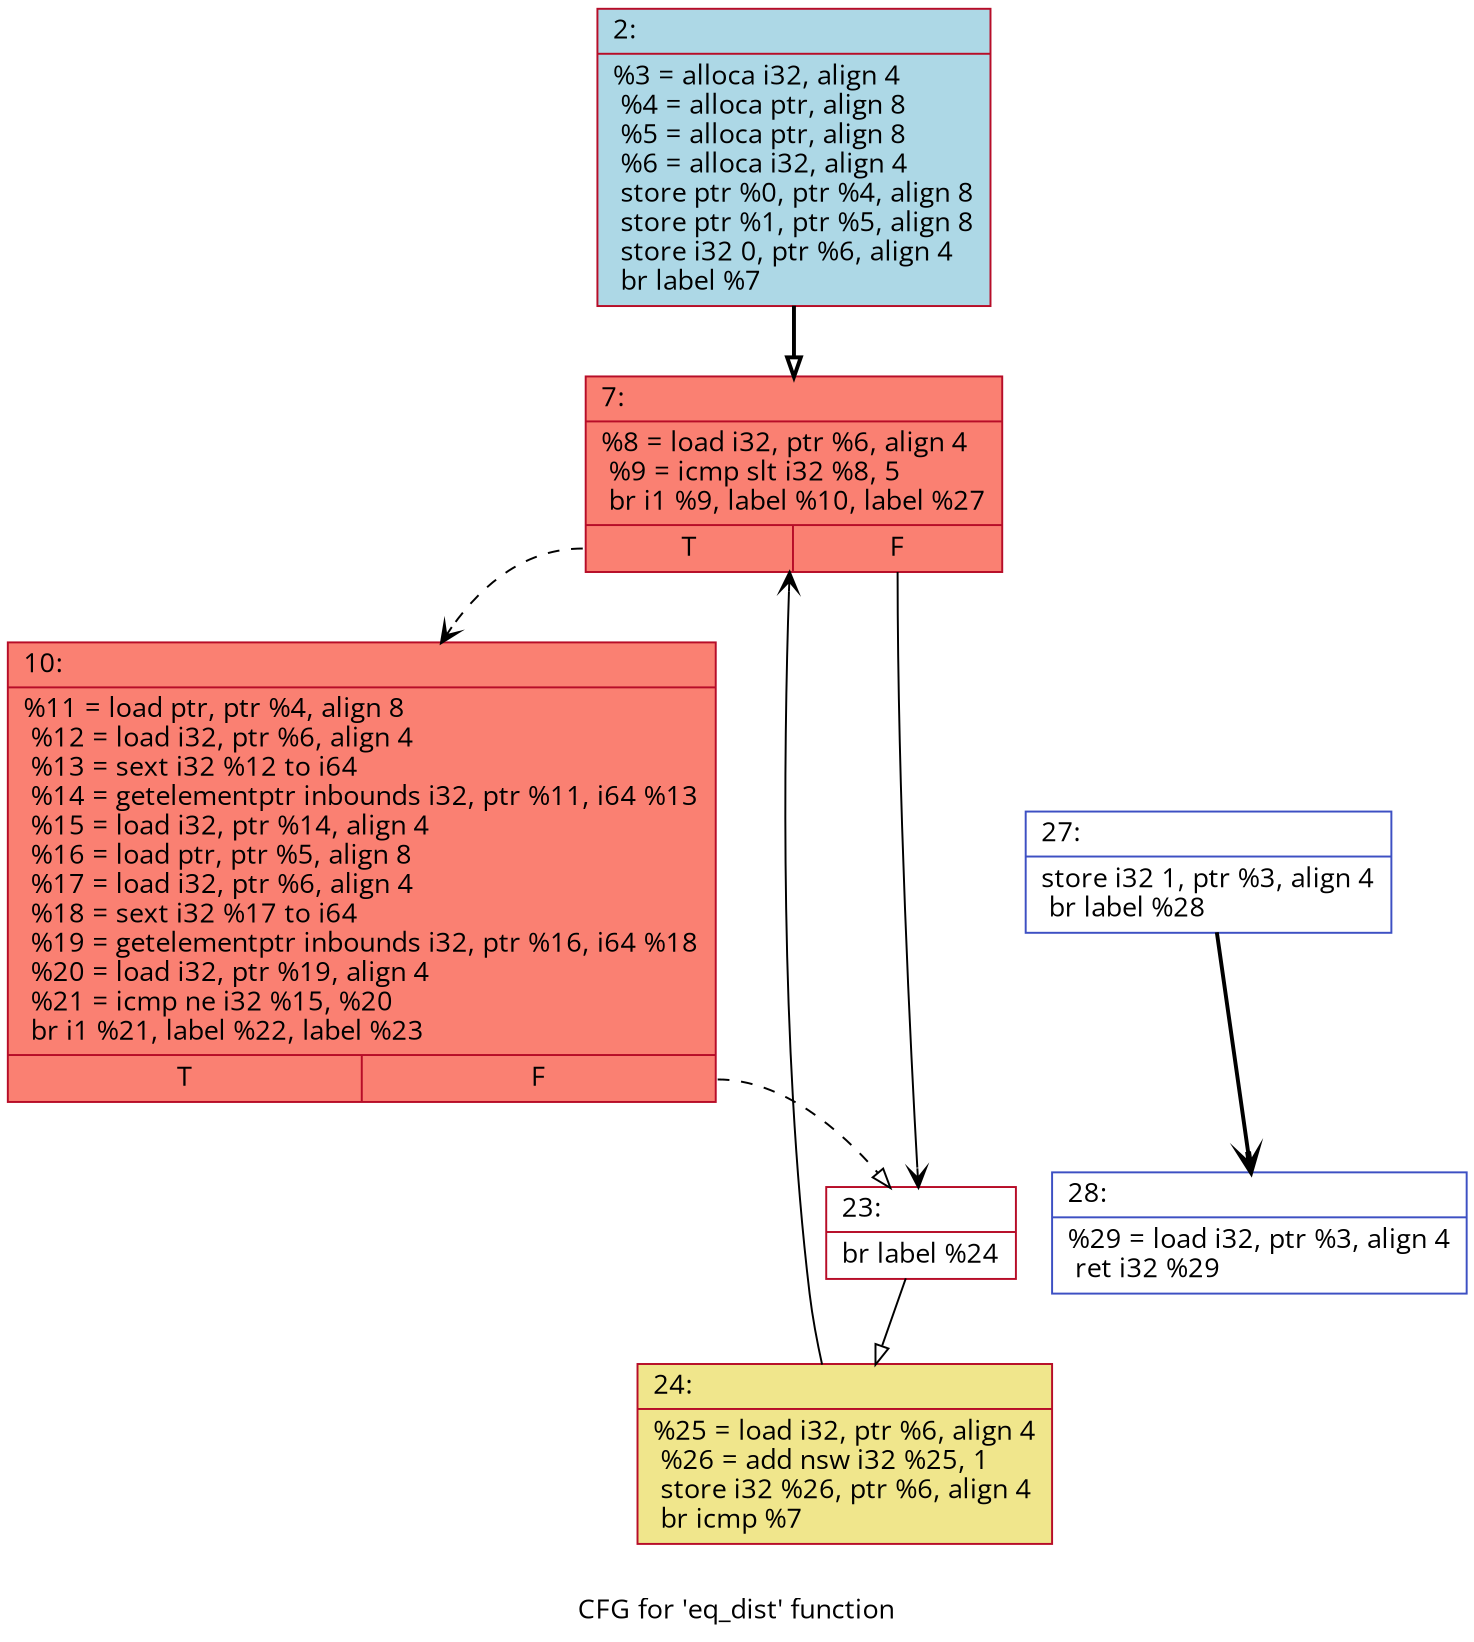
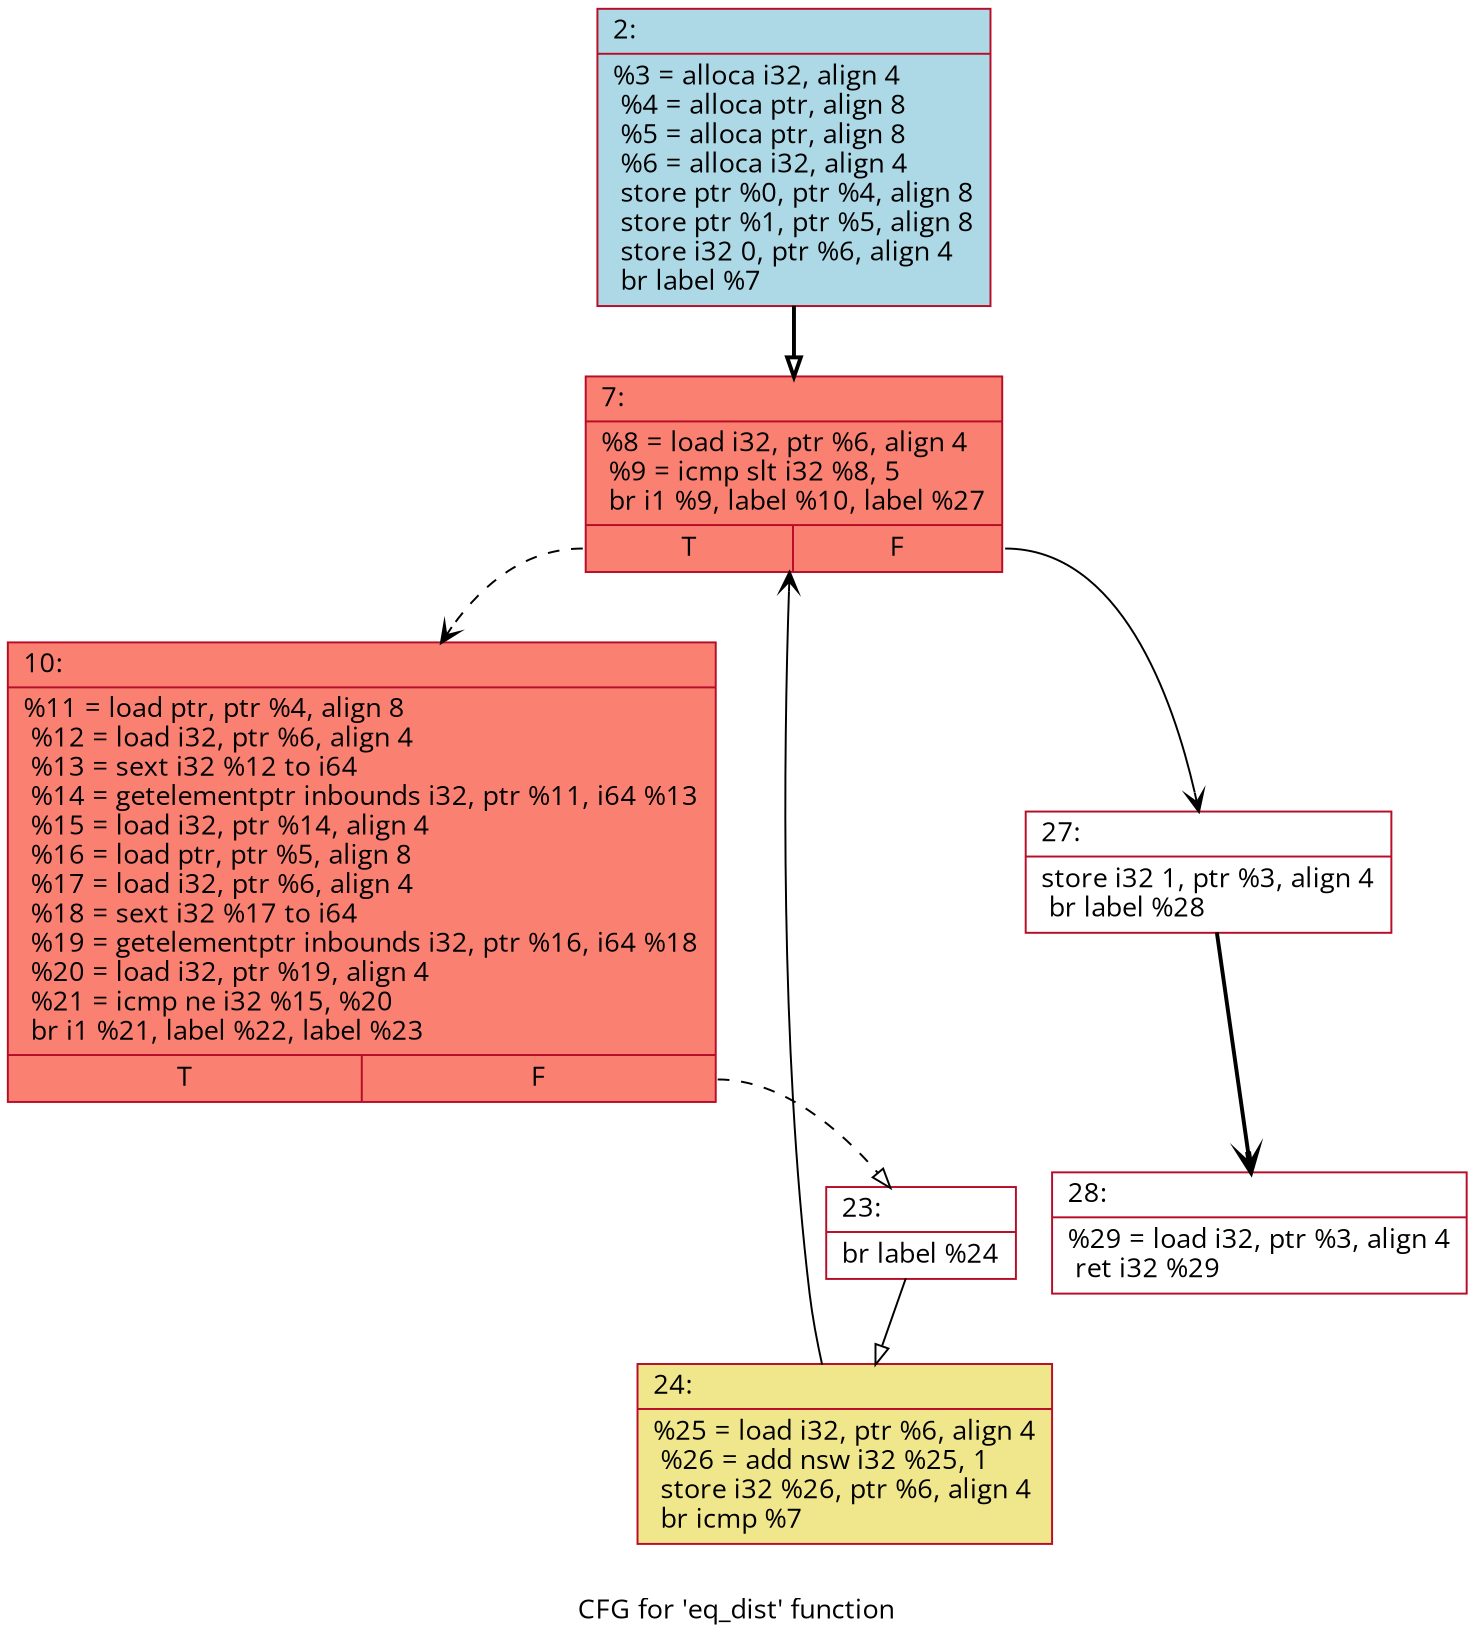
(904, 870) -> (1136, 638)
(1209, 872) -> (1209, 872)
(1259, 1233) -> (1259, 1233)
